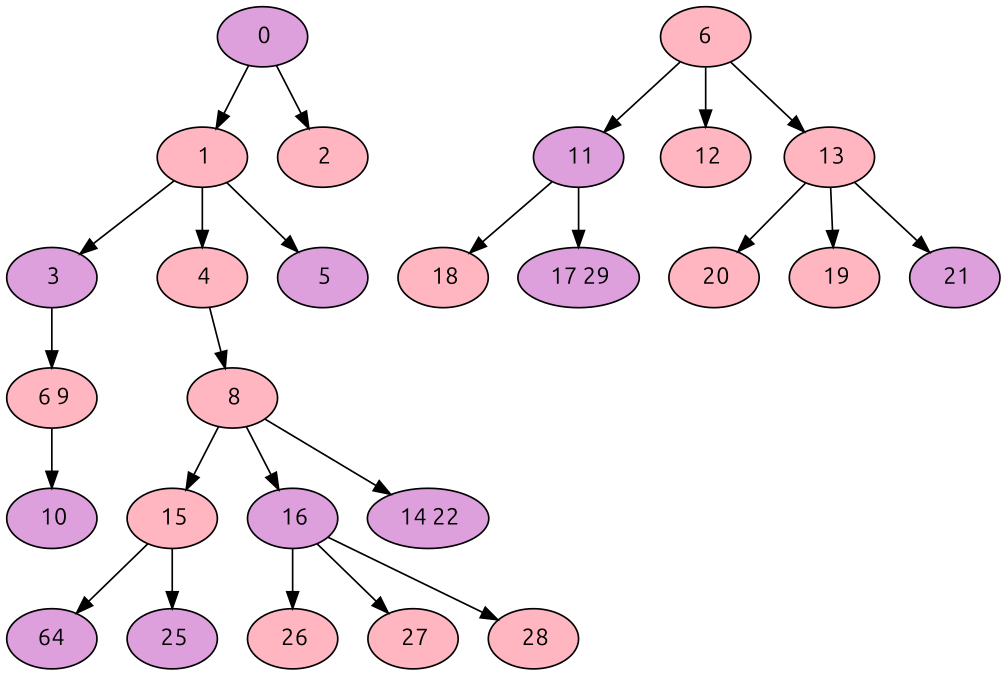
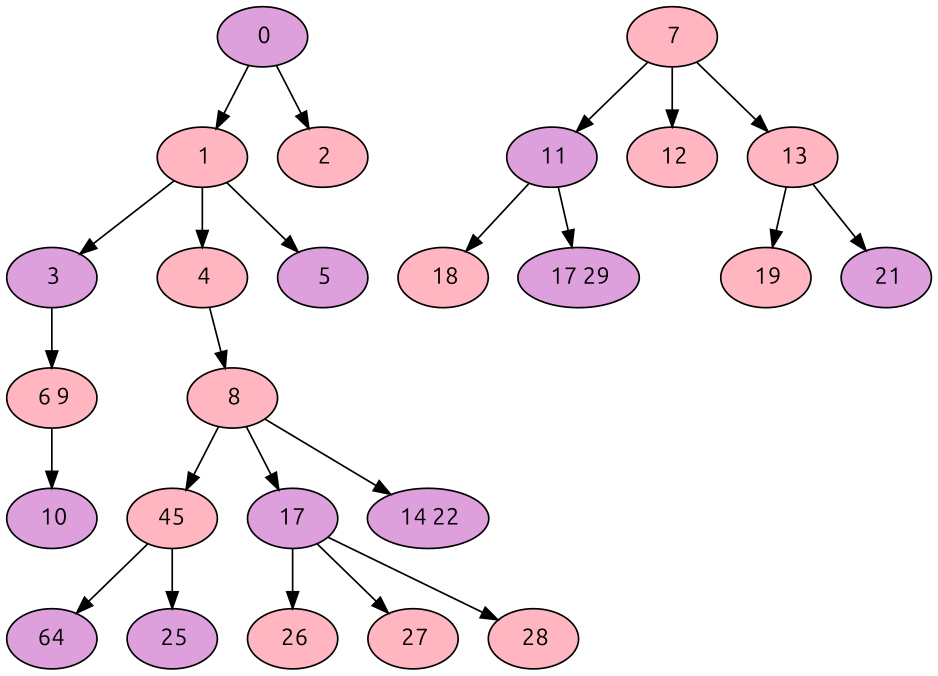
(706, 37) -> (672, 37)
(714, 278) -> none
(172, 518) -> (172, 518)
(293, 518) -> (293, 518)
